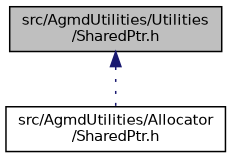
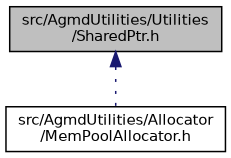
(116, 129) -> (116, 129)
